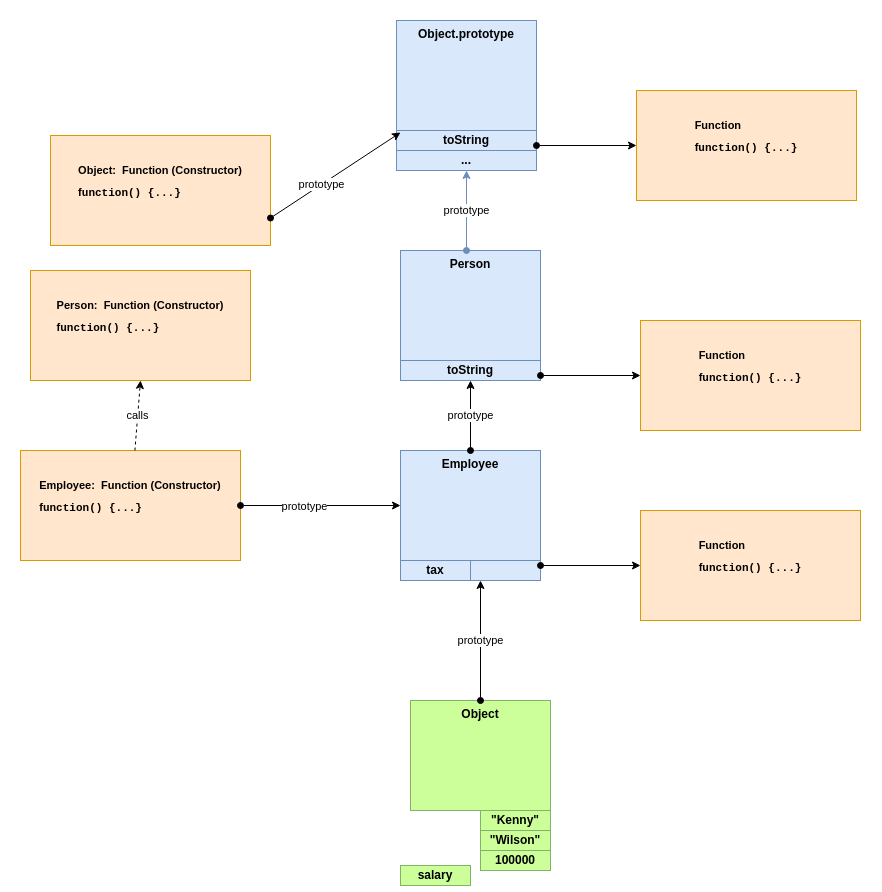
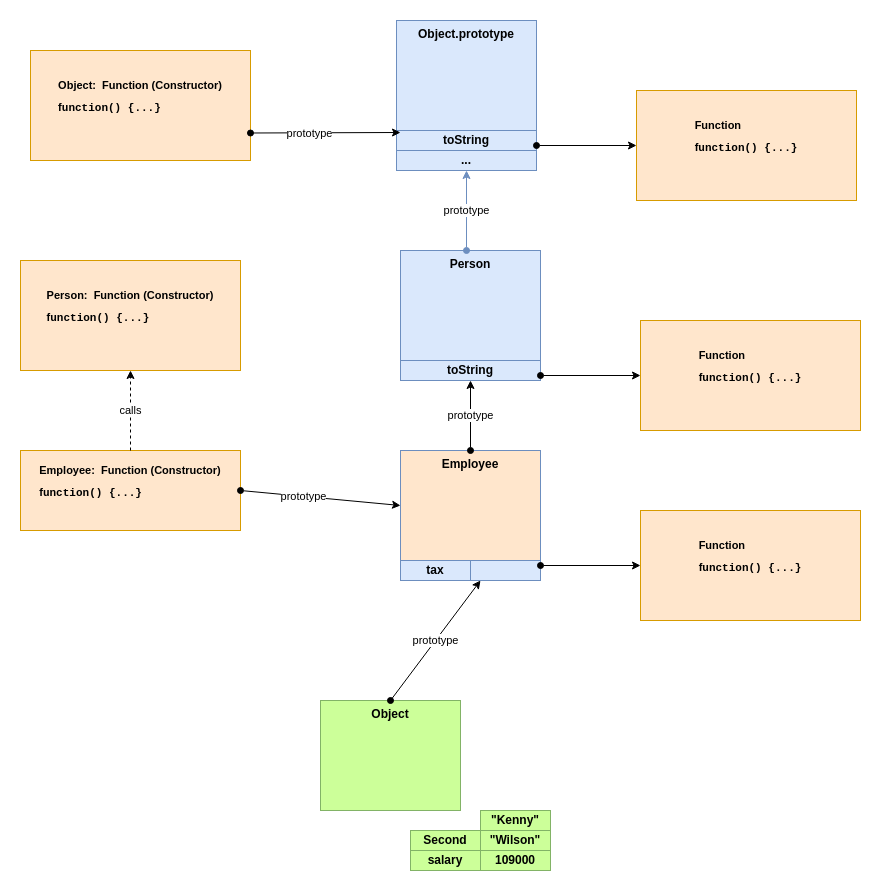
(161, 191) -> (141, 106)
(141, 326) -> (131, 316)
(131, 506) -> (131, 491)
(471, 506) -> (471, 506)
(481, 756) -> (391, 756)
none -> (446, 841)
(516, 861) -> (516, 861)
(436, 876) -> (446, 861)
